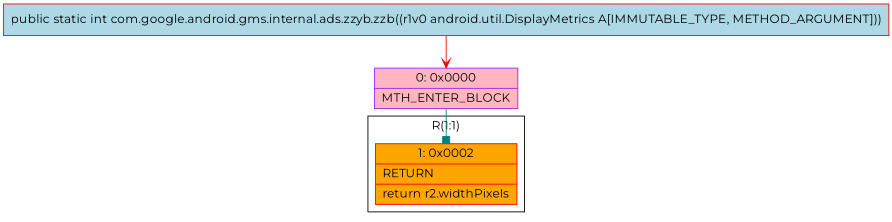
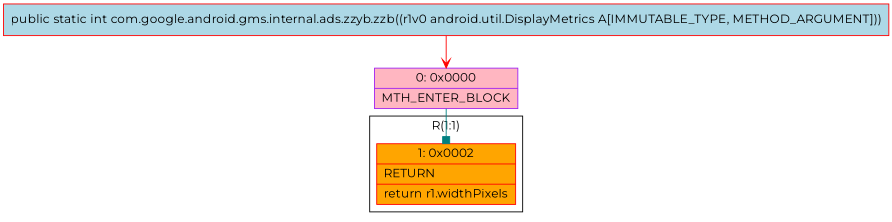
(446, 194) -> (446, 194)
